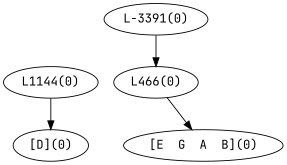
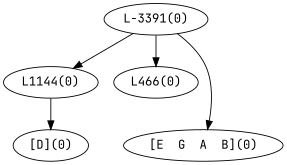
none -> (107, 49)
(177, 110) -> (208, 72)
